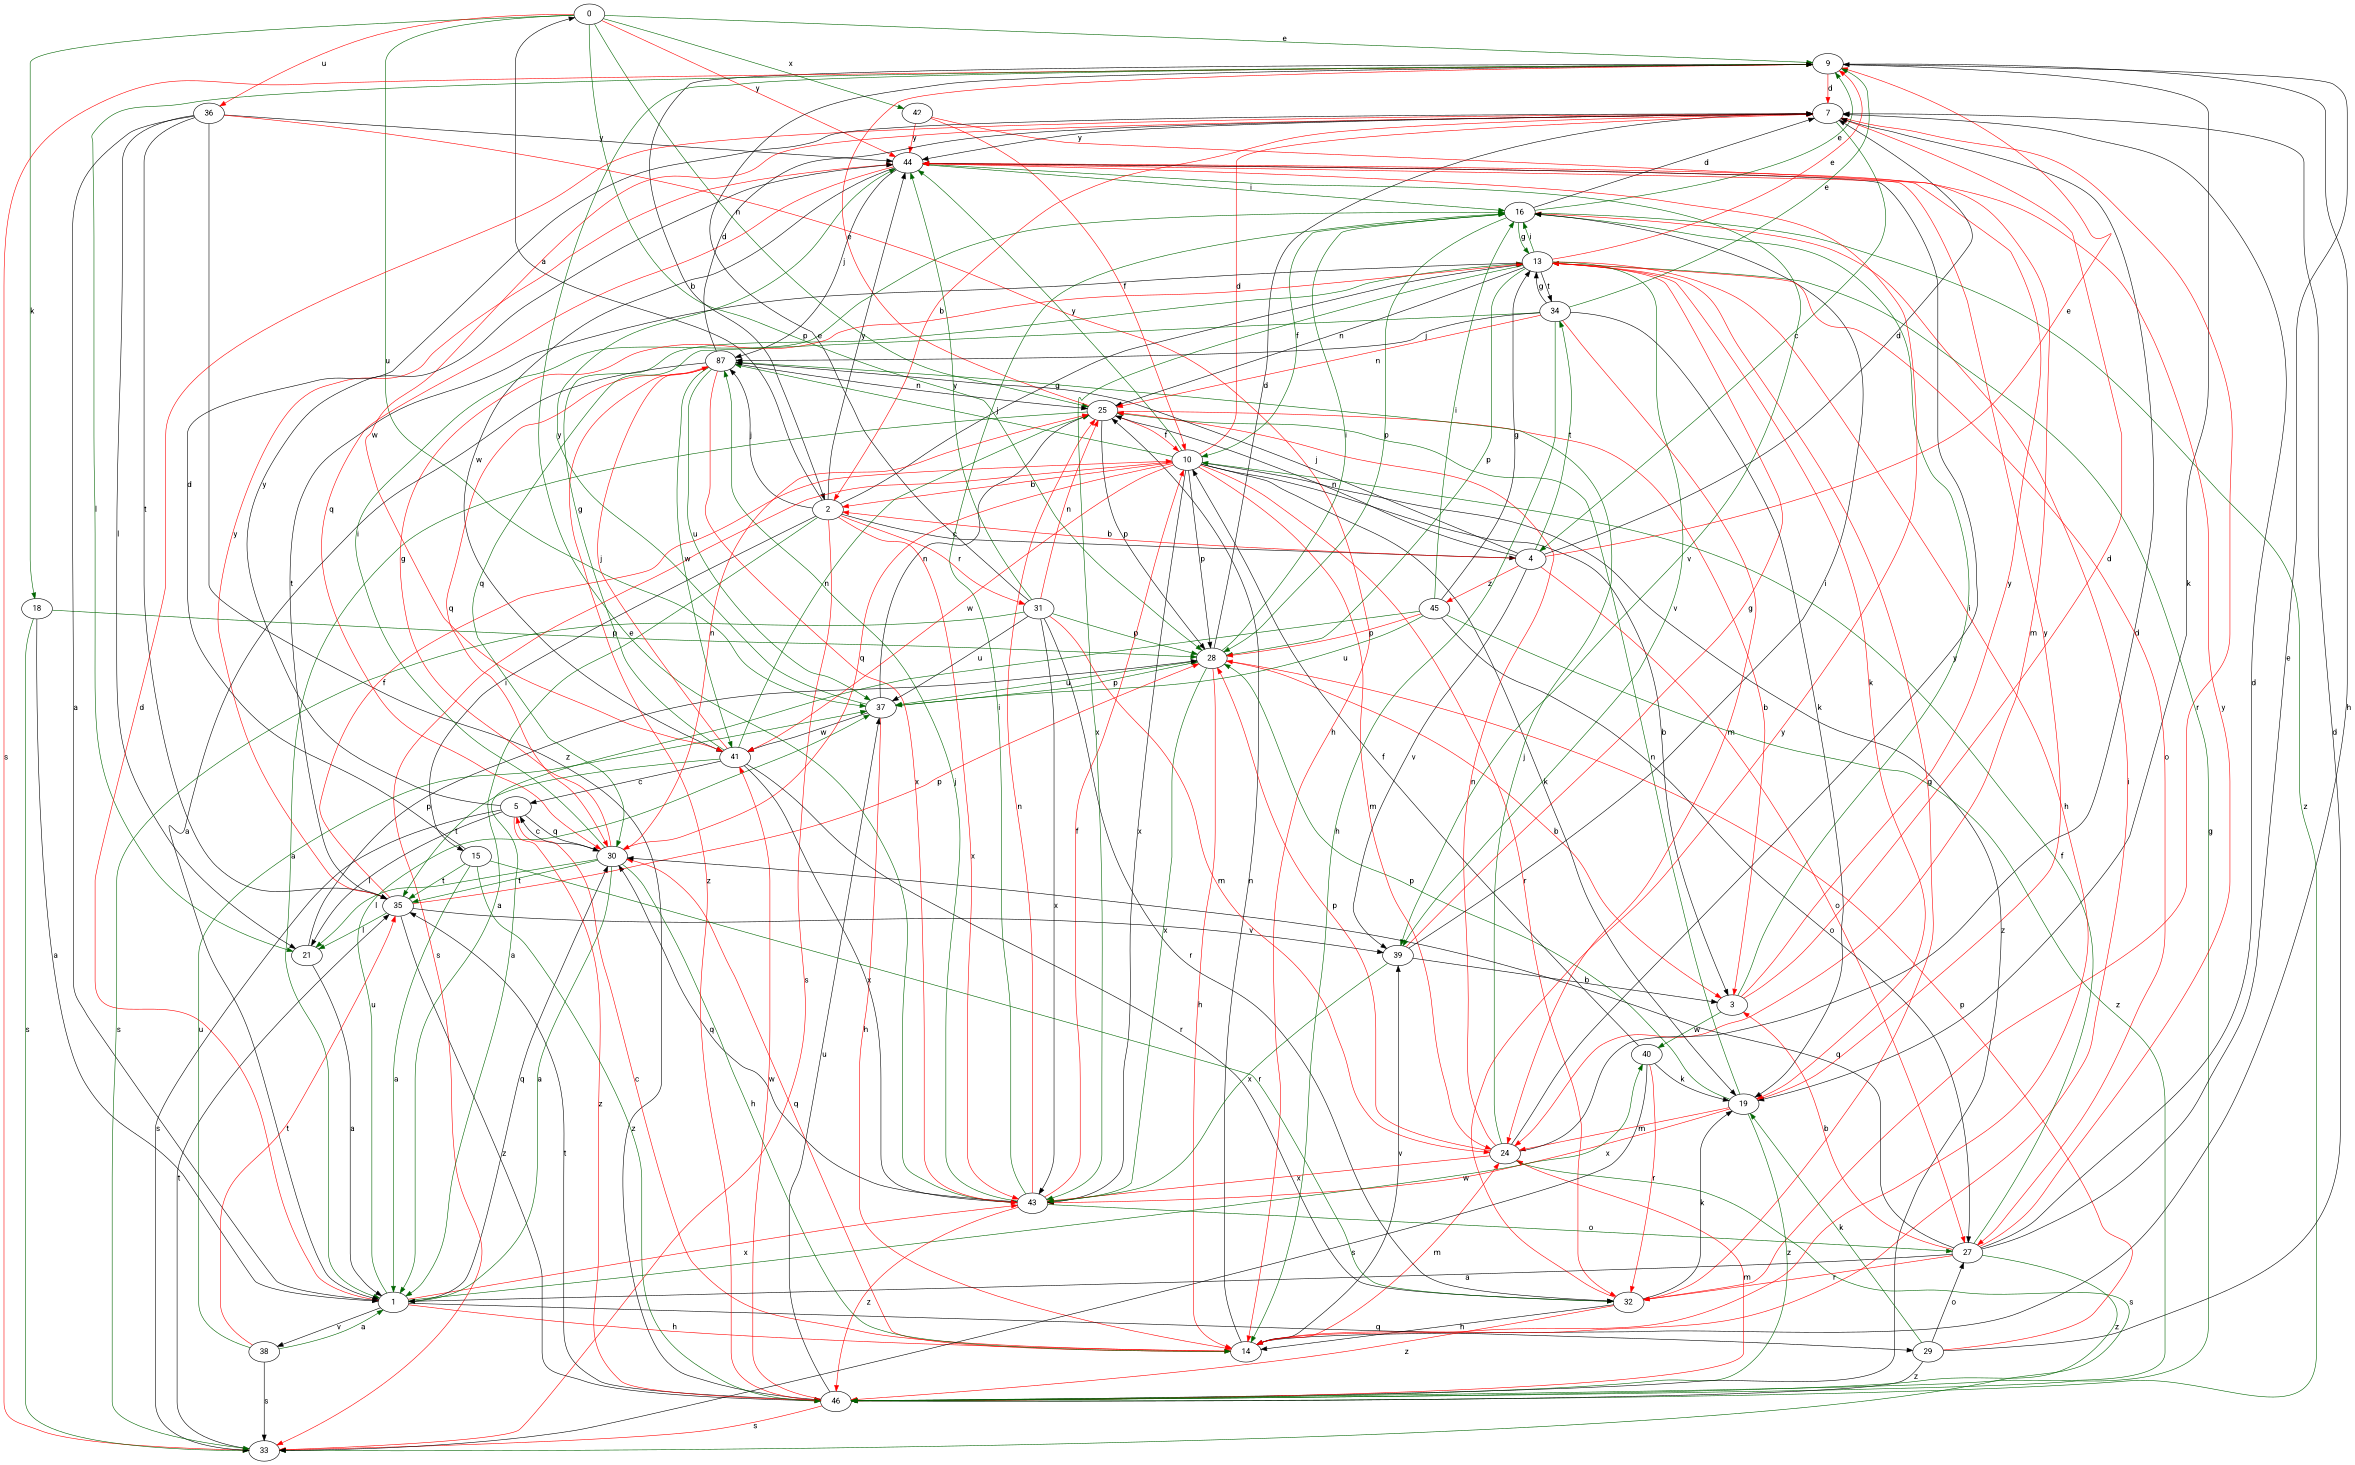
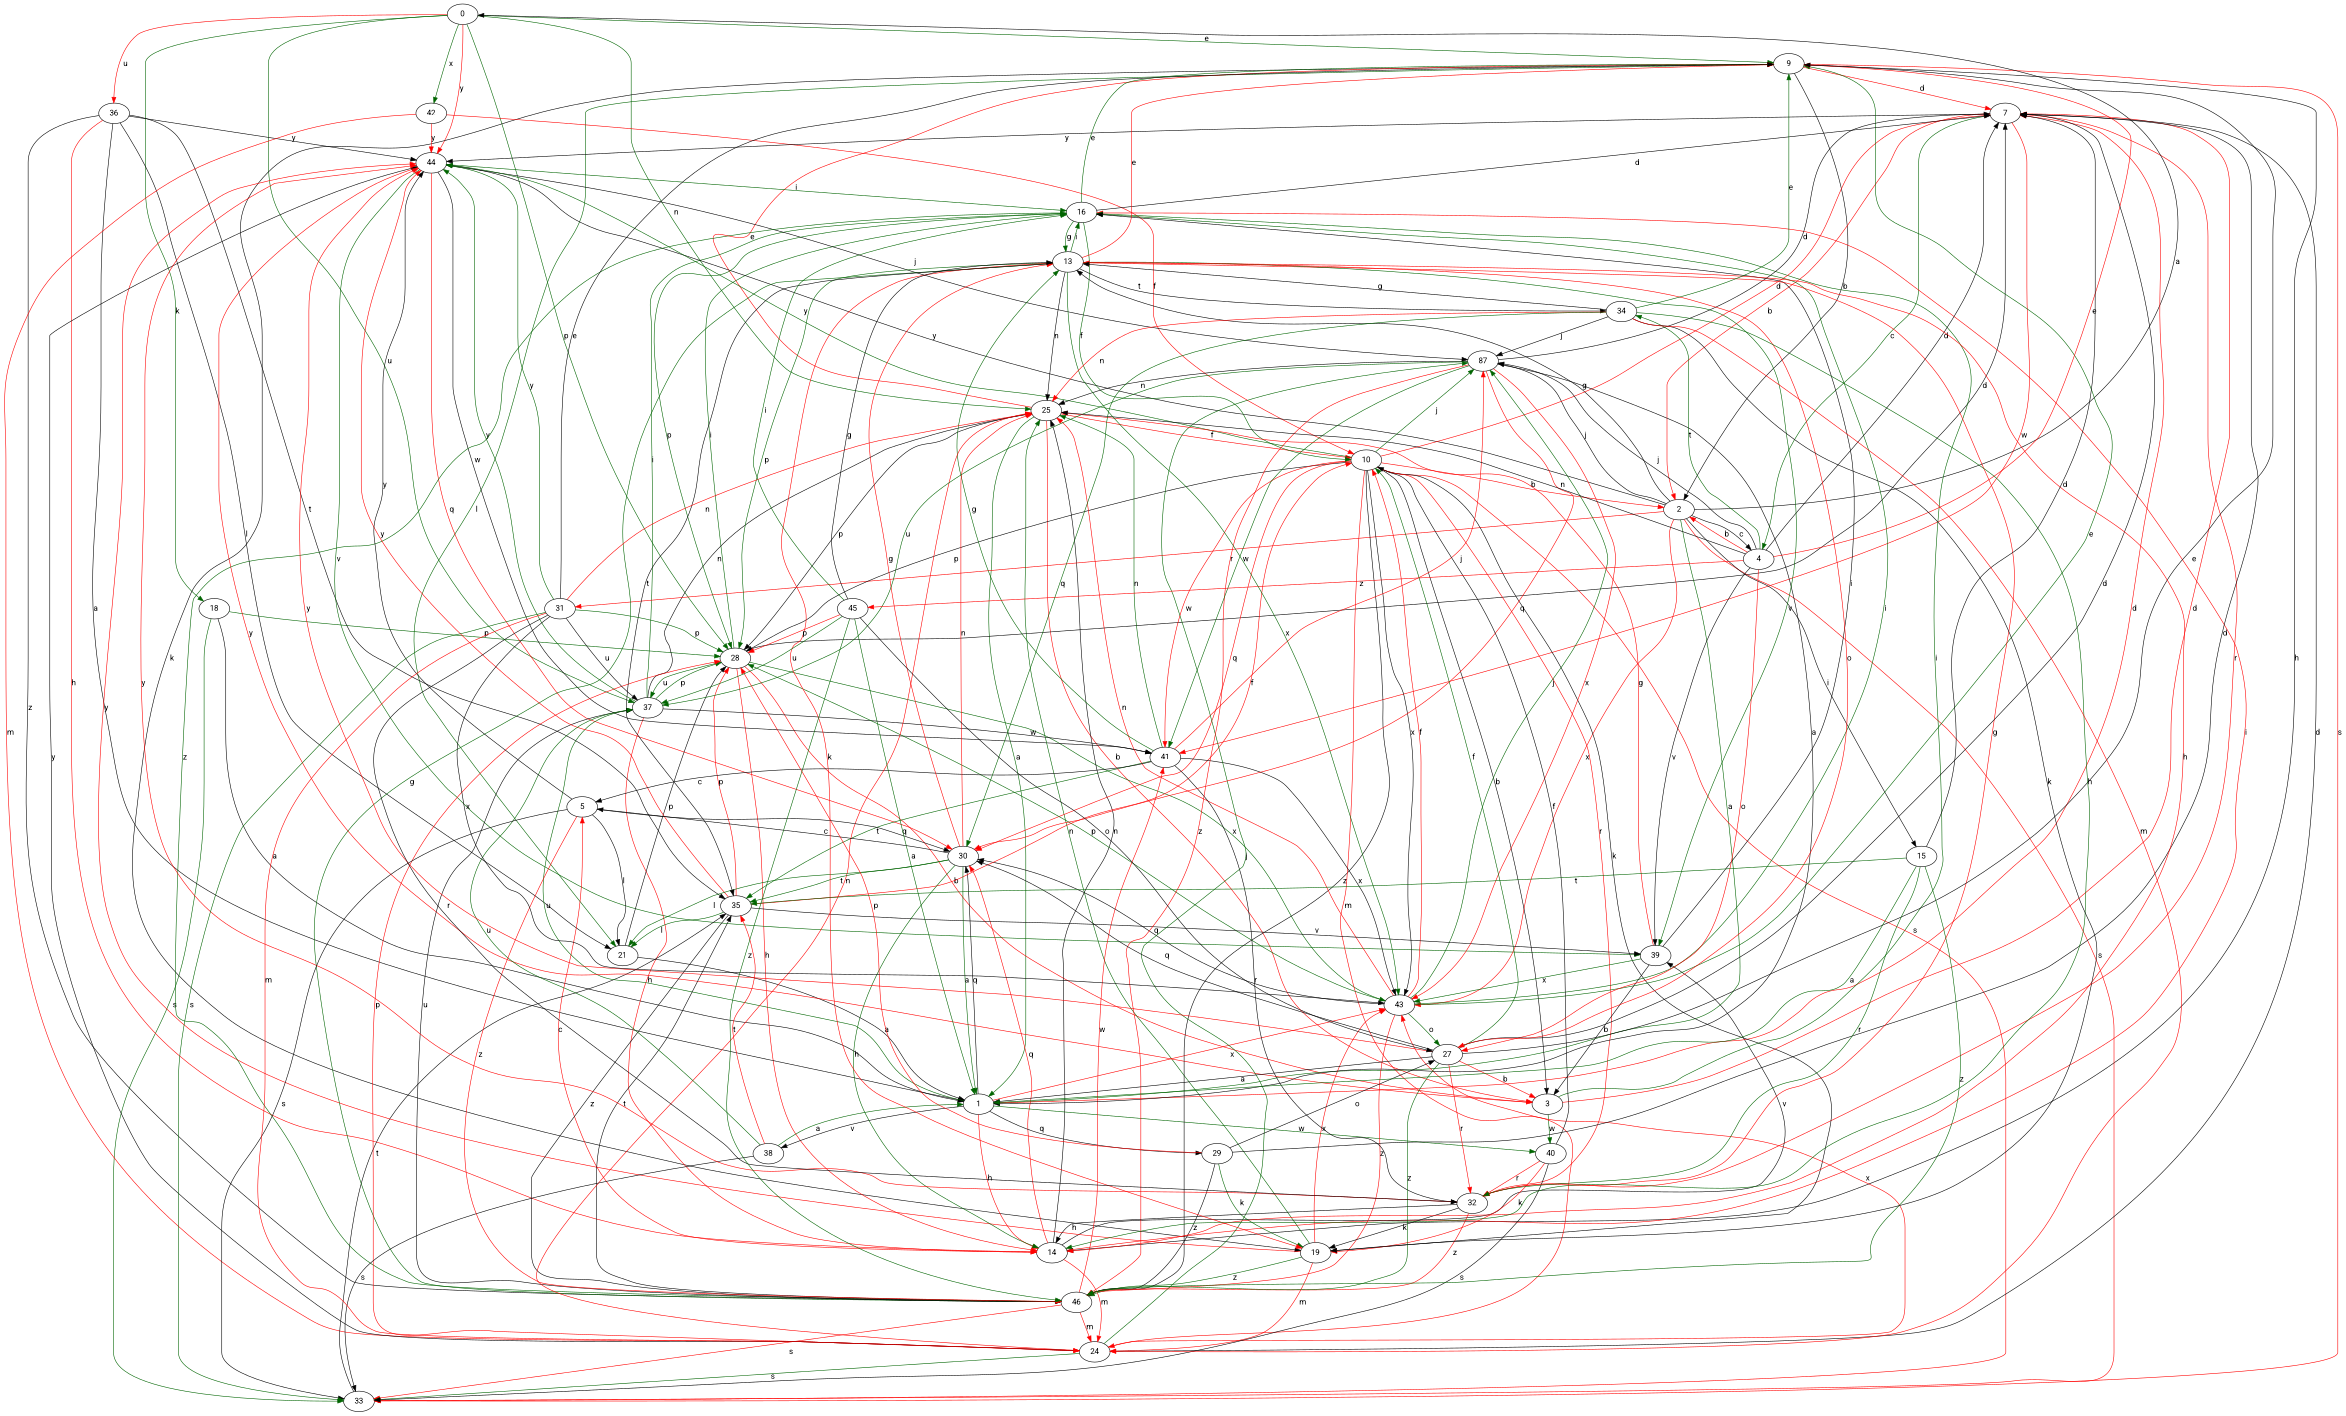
(616, 348) -> (658, 285)
(1741, 610) -> (1557, 510)
(1452, 906) -> (1090, 835)
(1686, 1087) -> (1452, 1231)
